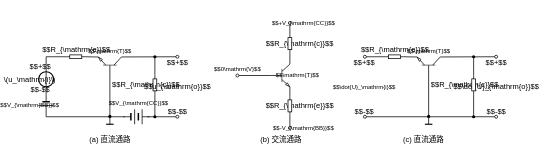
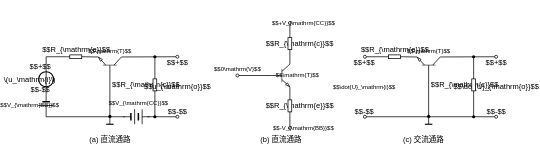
(281, 139) -> (281, 139)
(424, 139) -> (424, 139)
